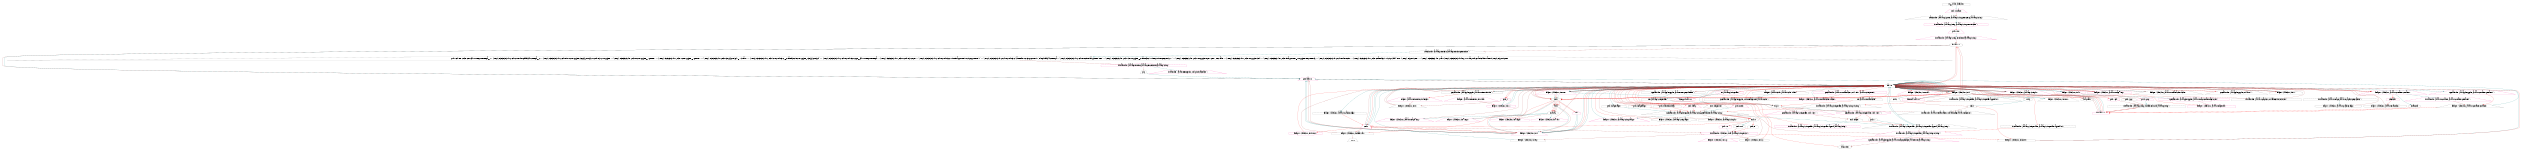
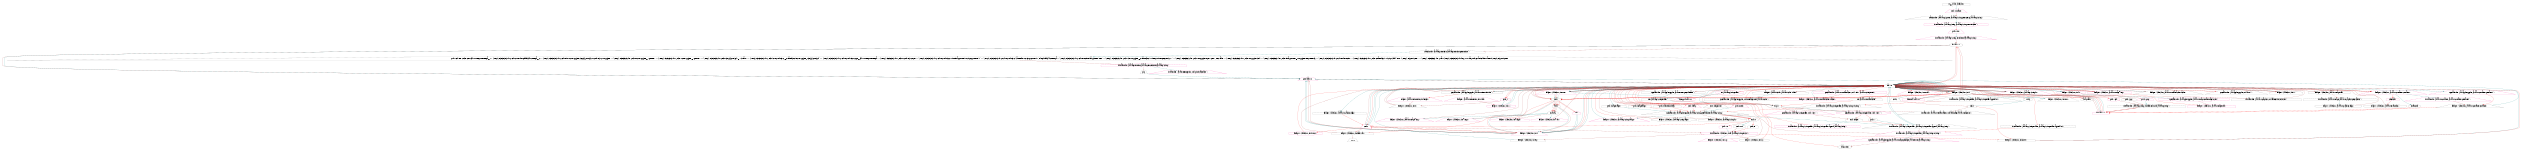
none -> (2329, 93)
